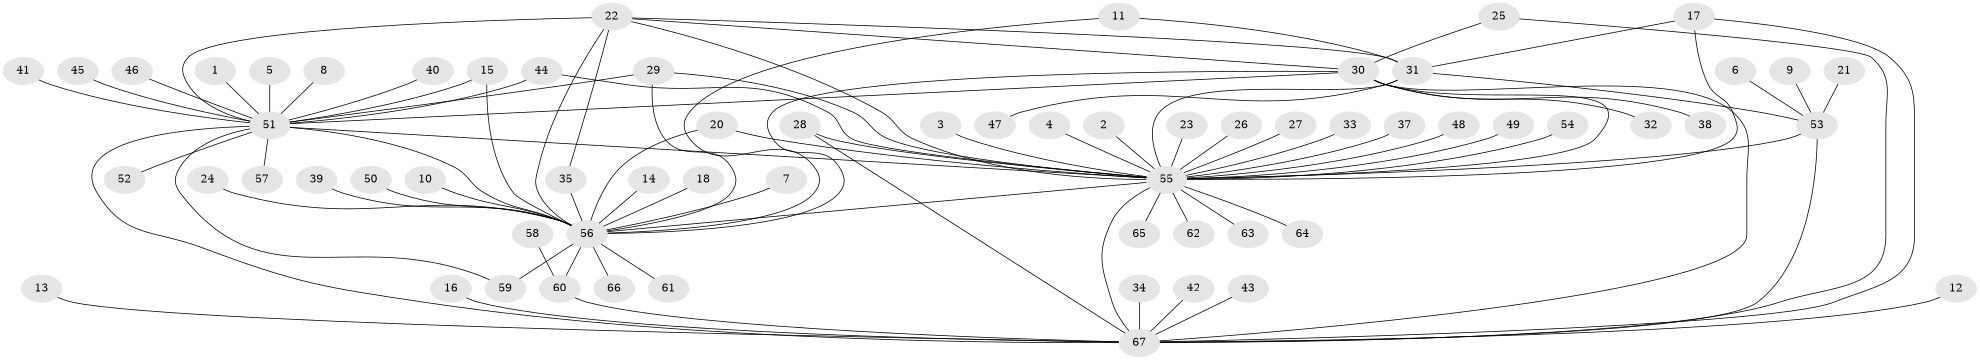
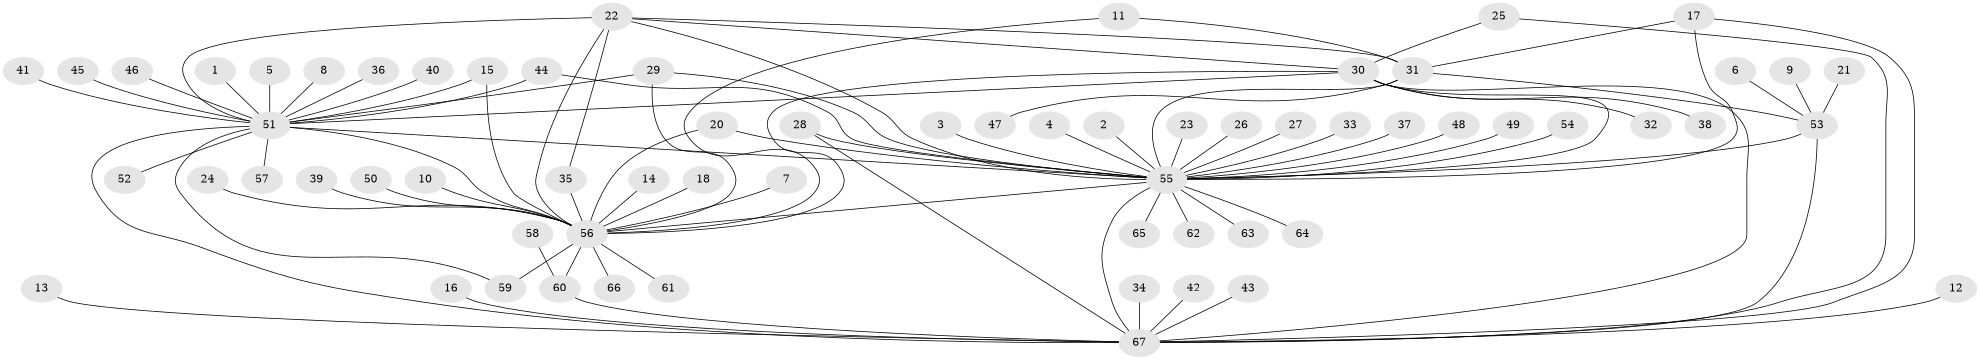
none -> (379, 71)
